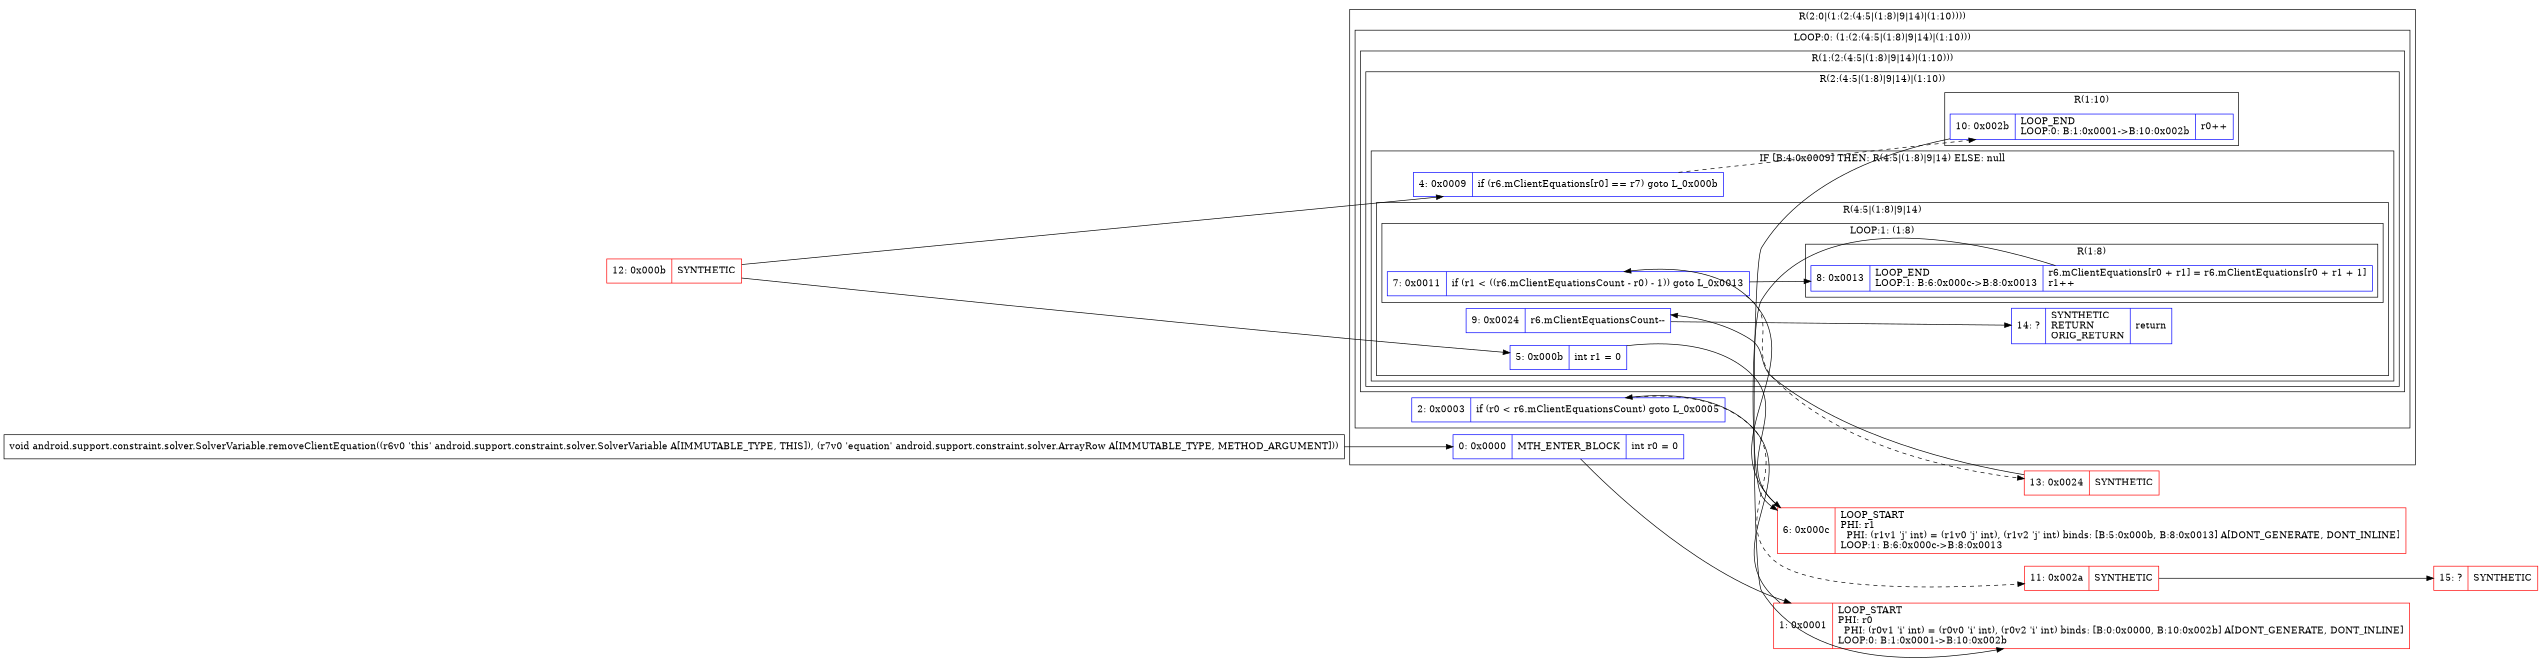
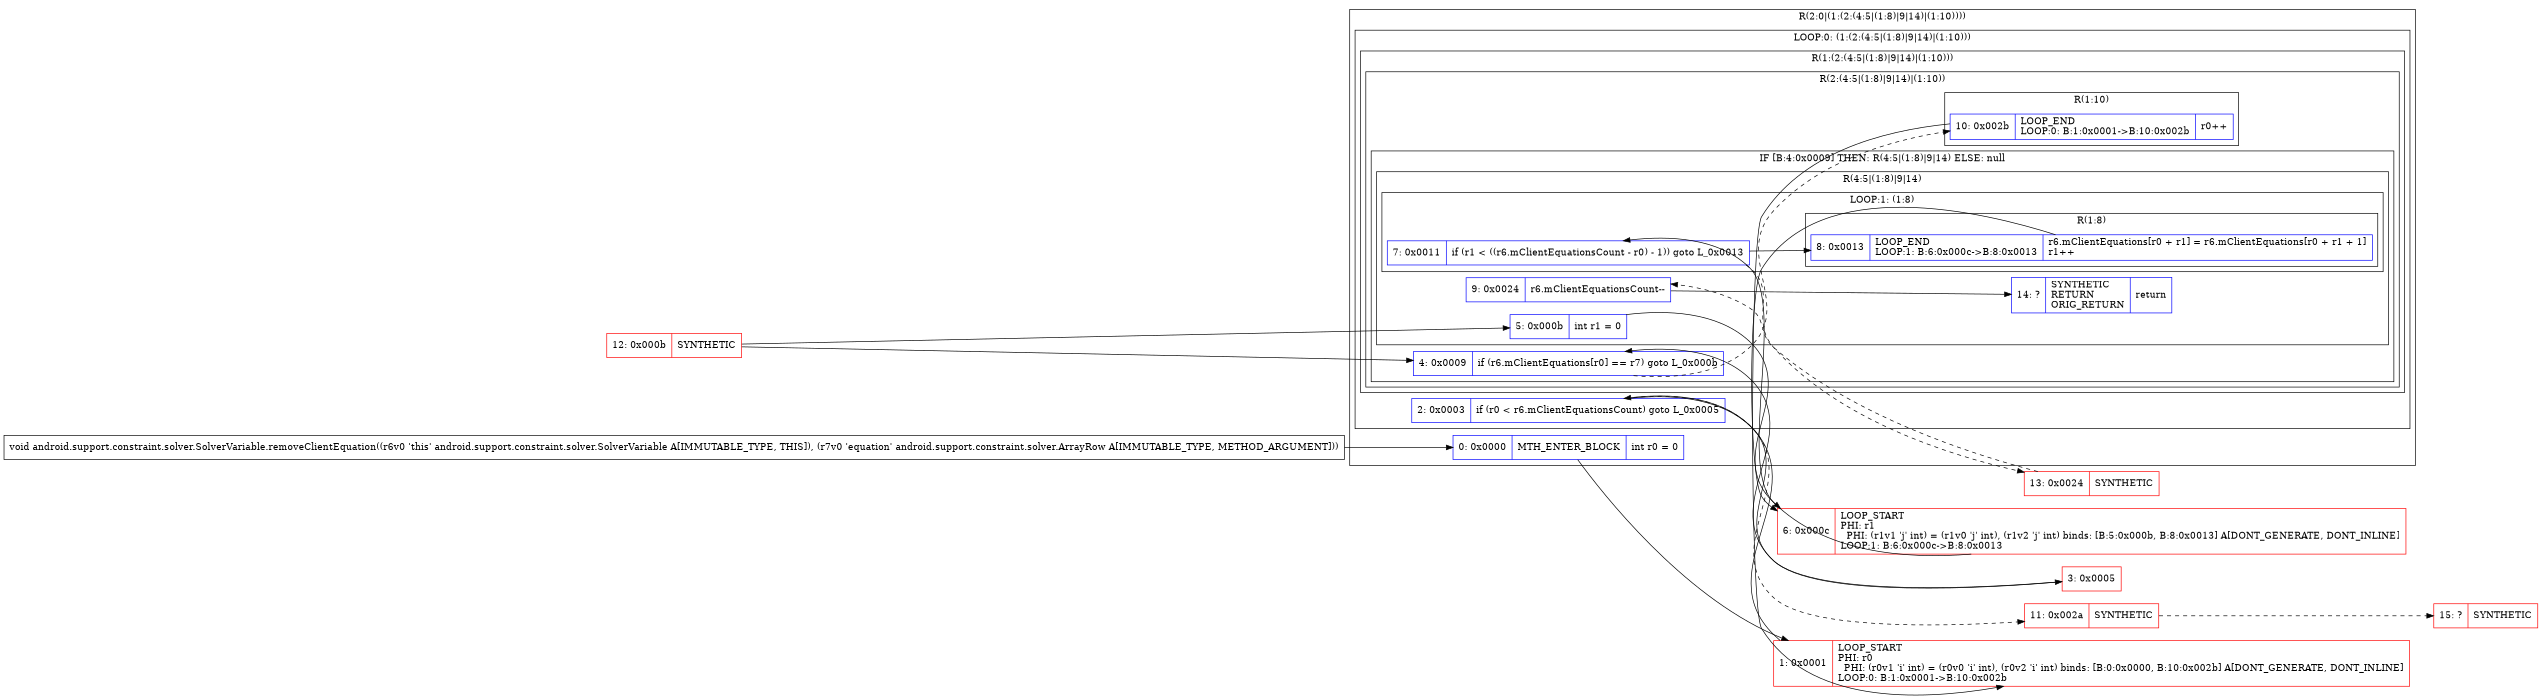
(1836, 417) -> (1853, 401)
(2293, 578) -> (2293, 616)
none -> (2092, 579)
